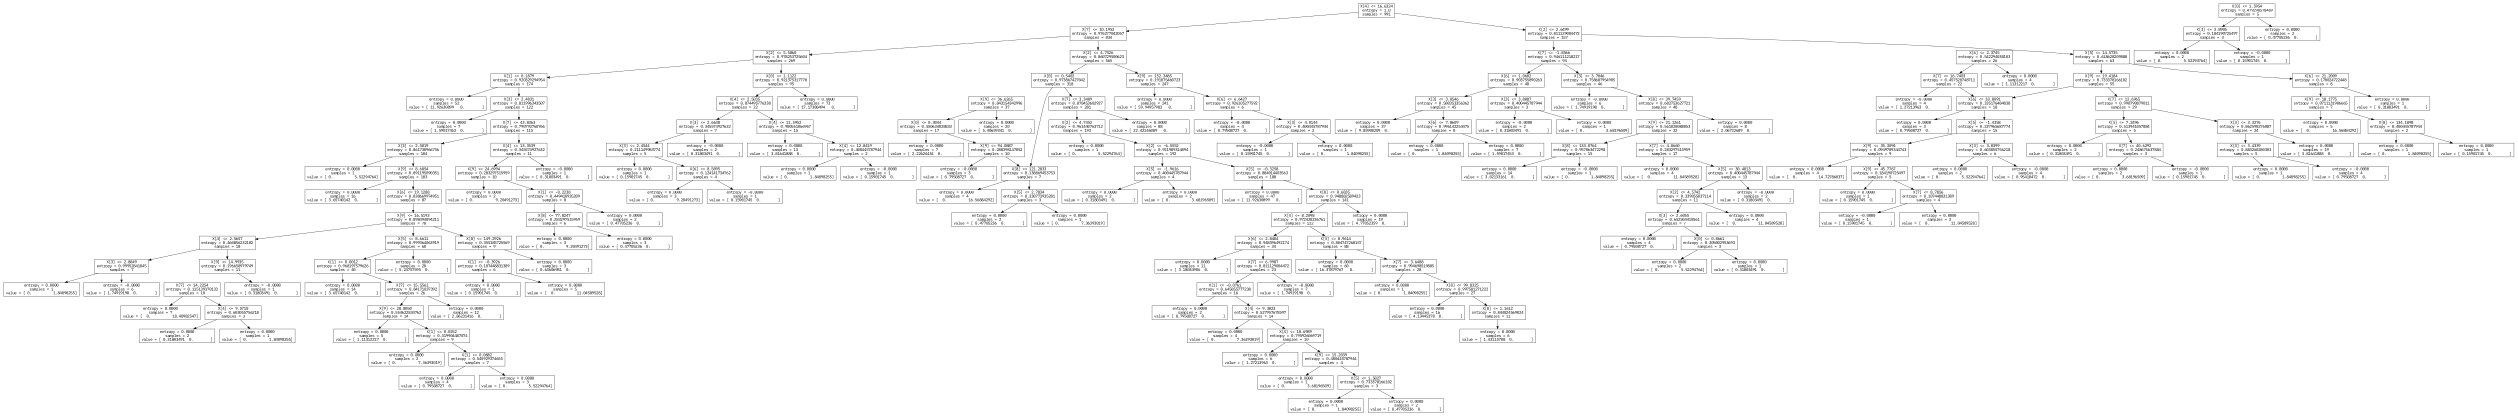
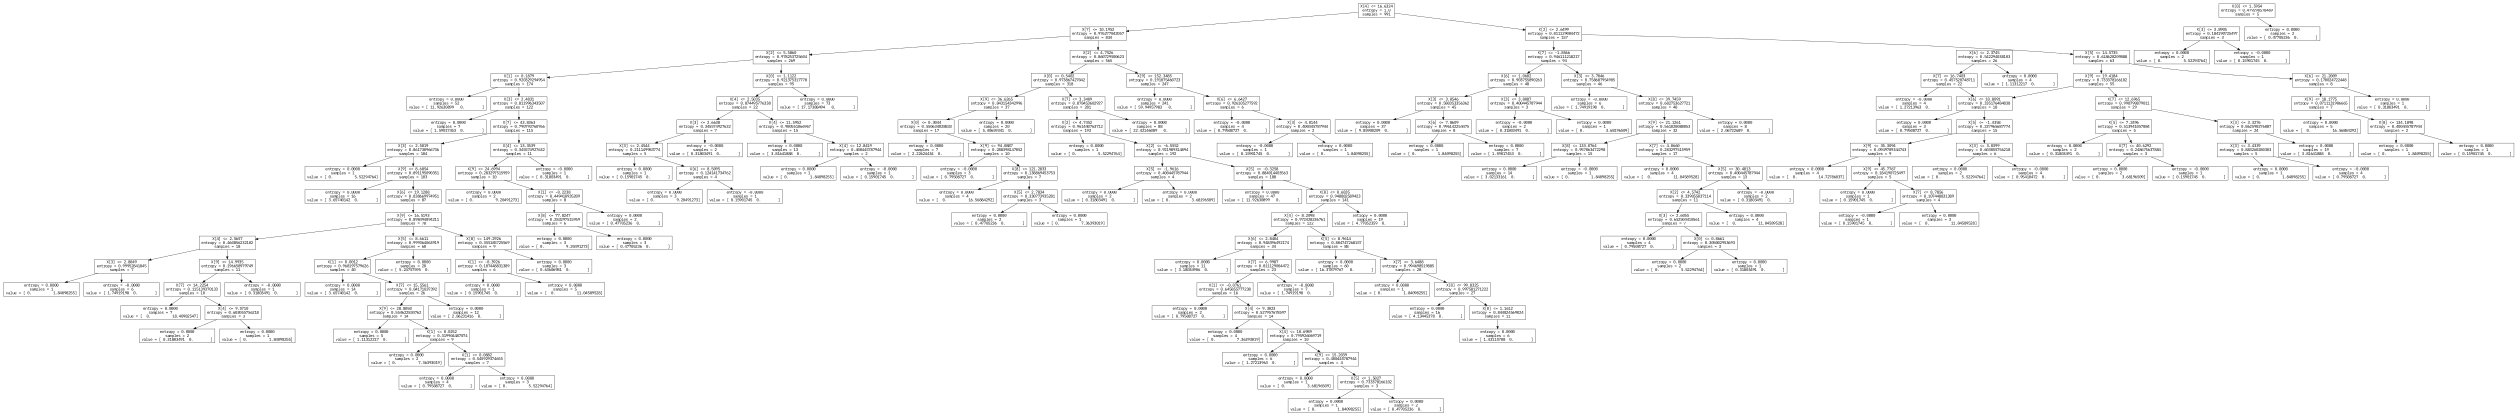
(2231, 21) -> none
(1039, 124) -> (1029, 91)
none -> (211, 277)
